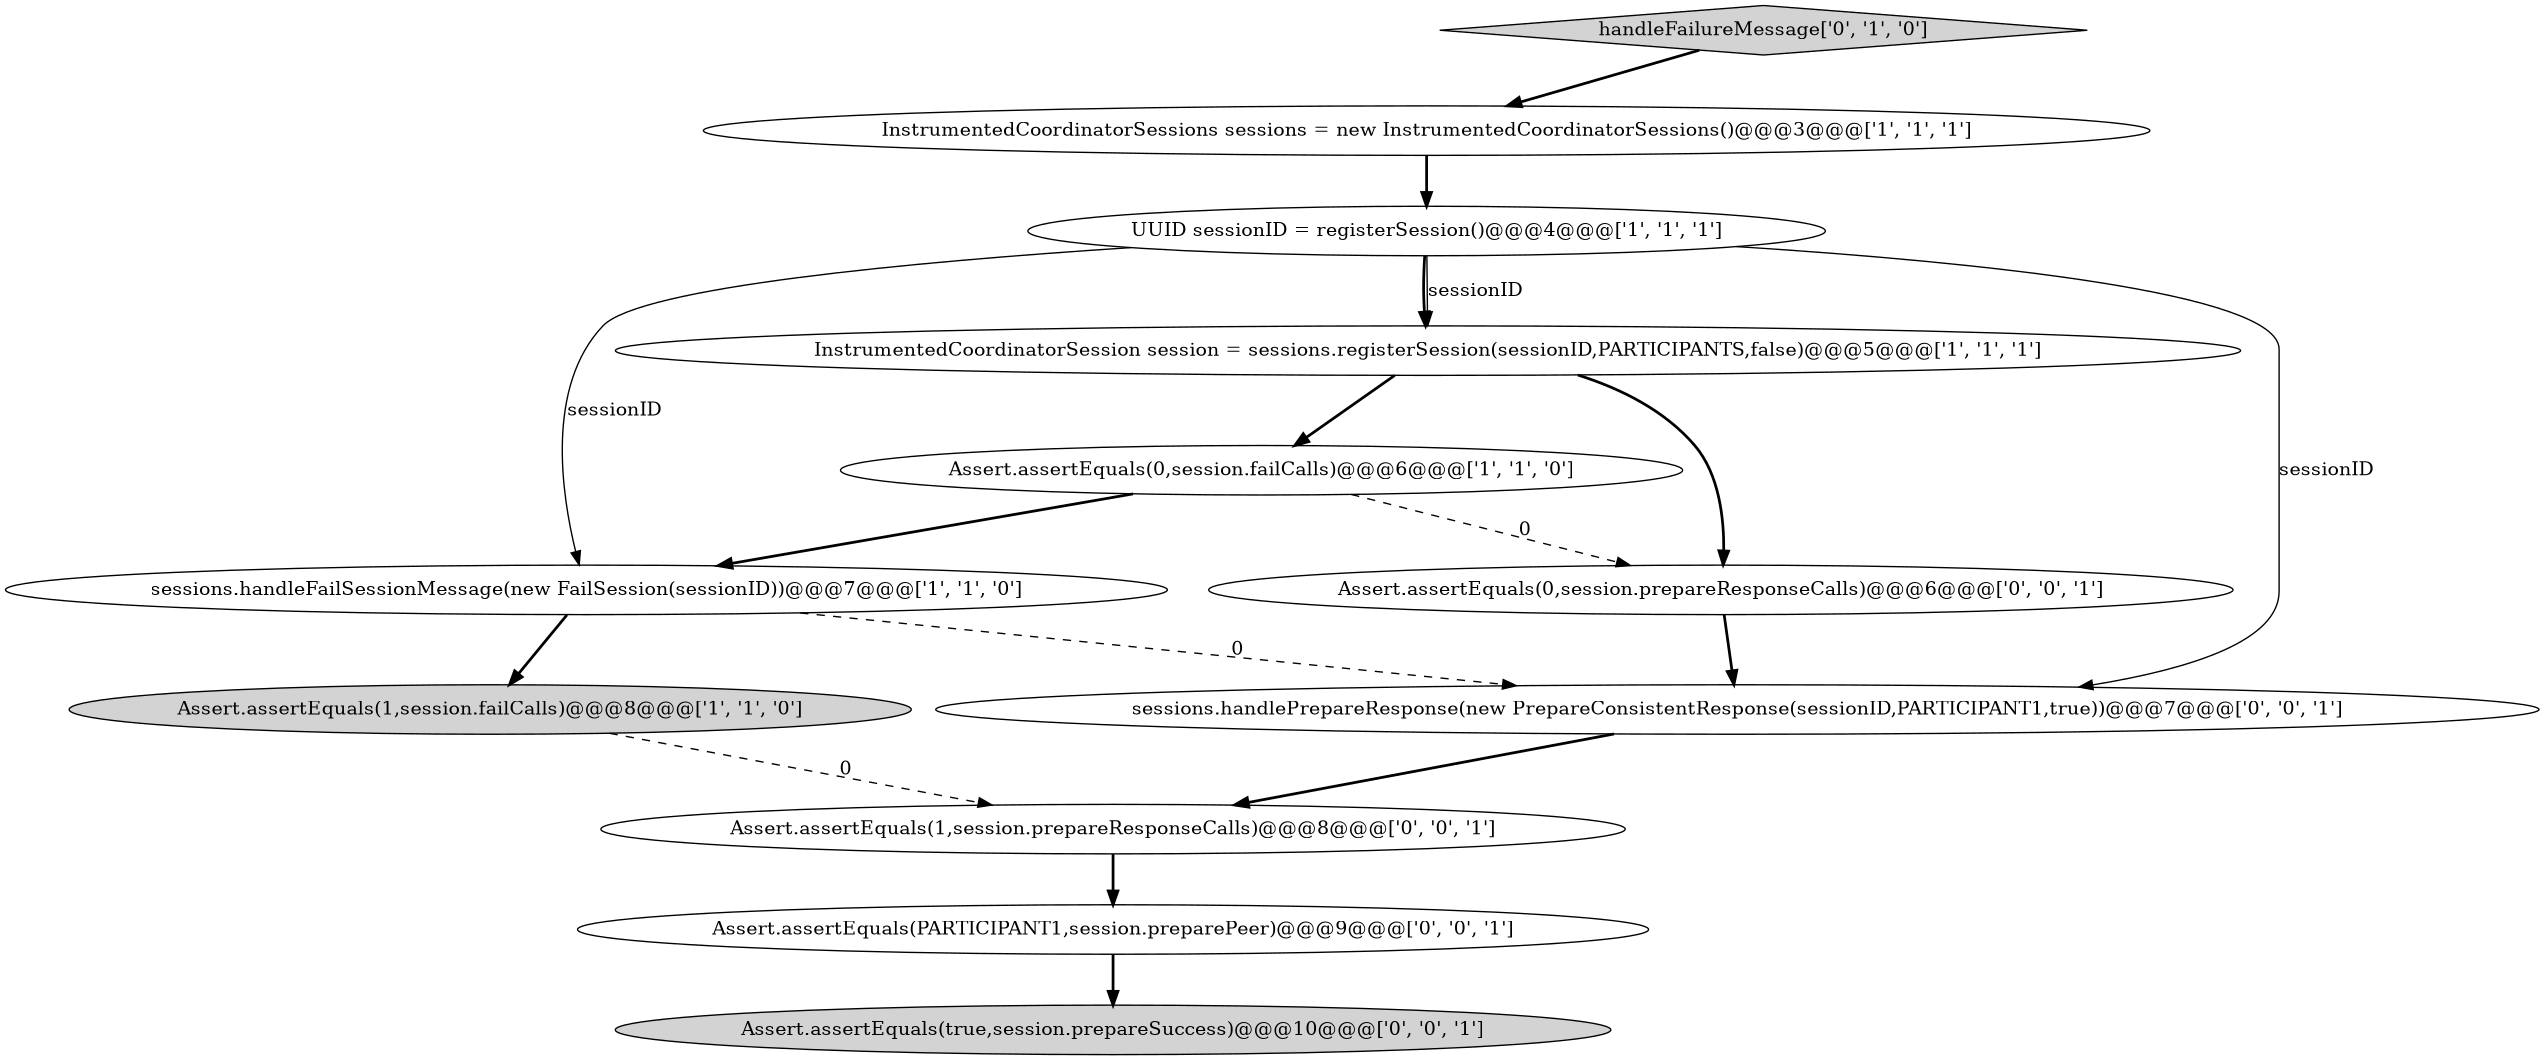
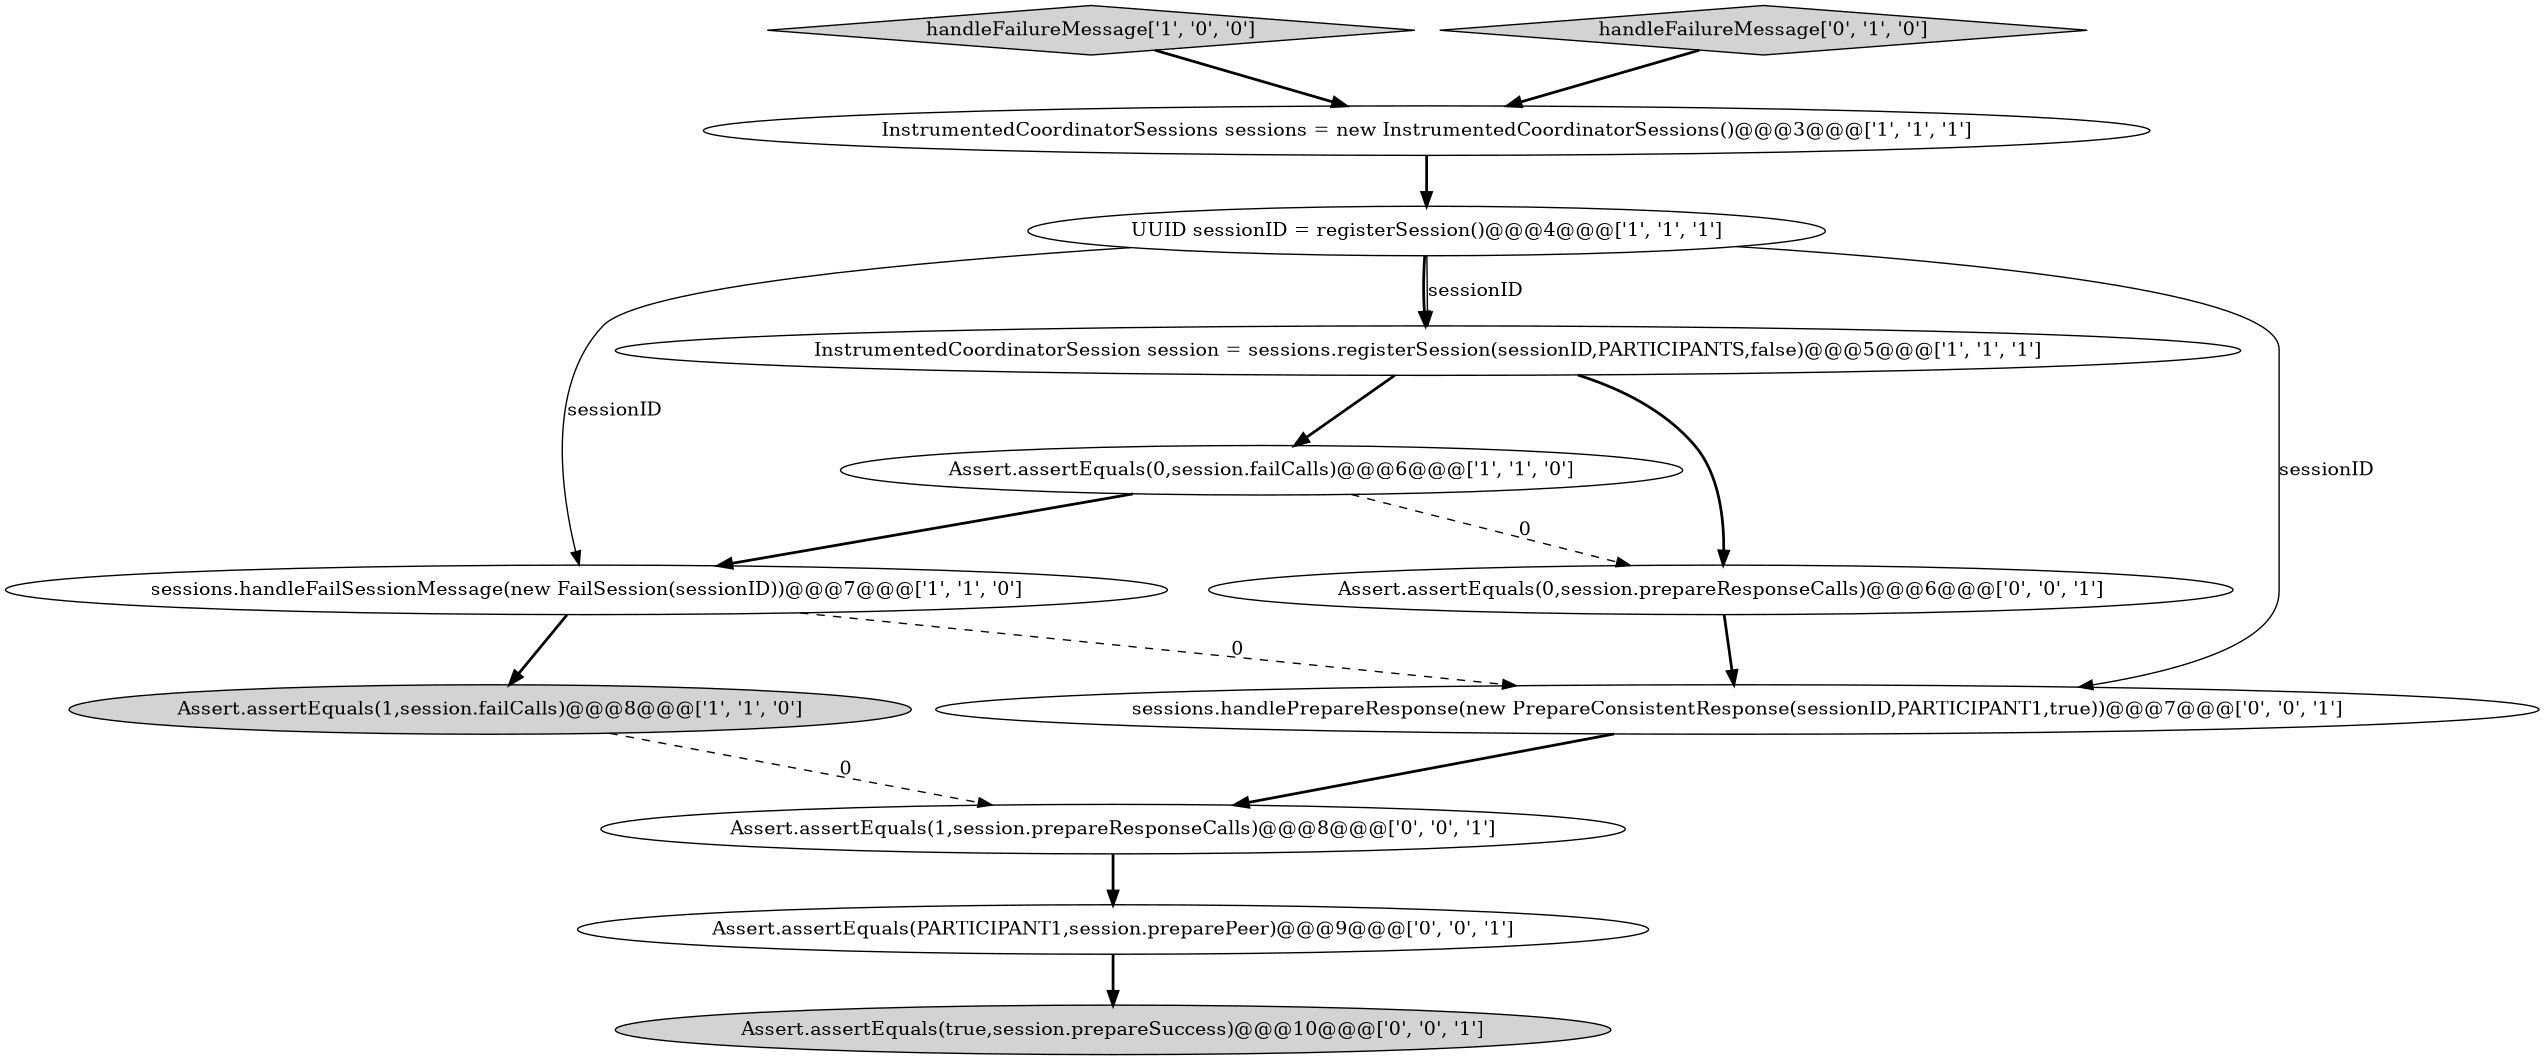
none -> (1091, 30)
